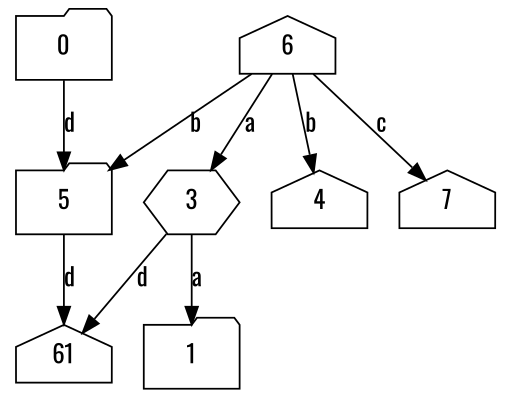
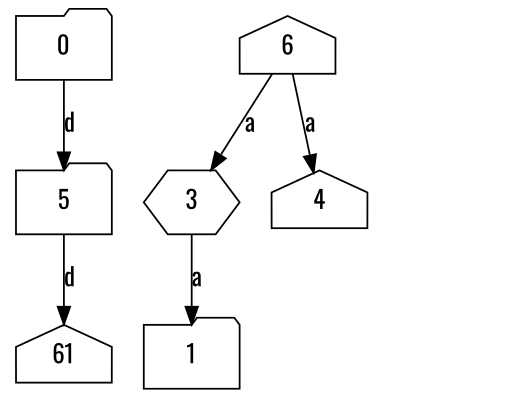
(188, 117) -> none
(312, 125) -> (312, 125)
(447, 202) -> none
(130, 276) -> none
